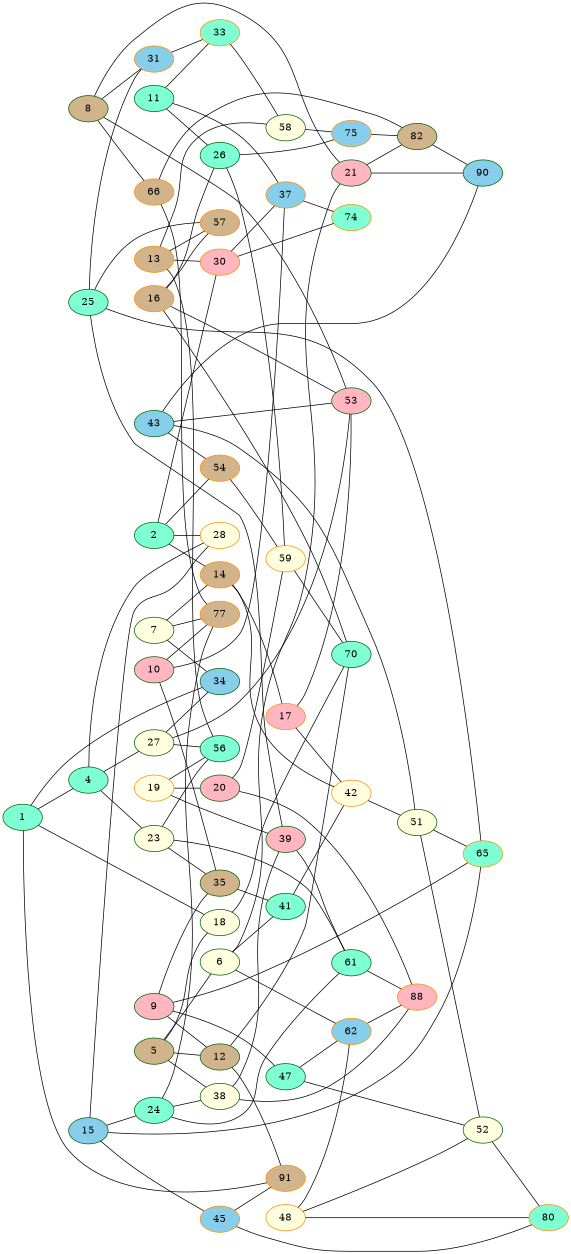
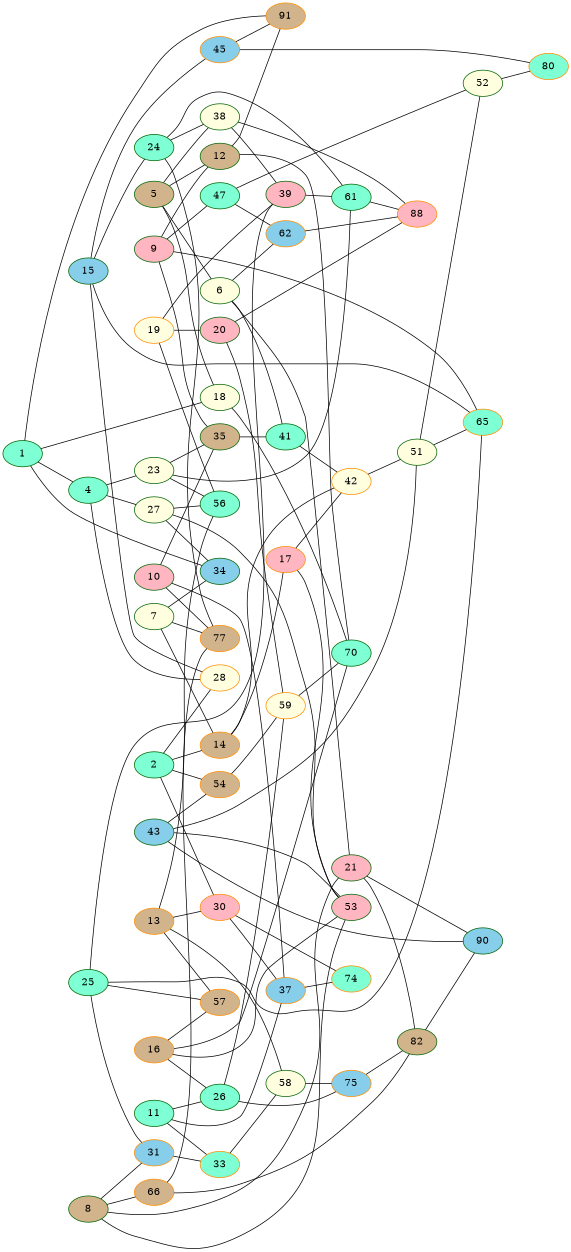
(286, 1218) -> none
